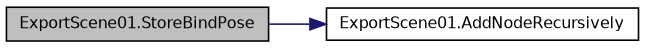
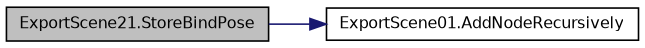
(138, 24) -> (138, 24)
